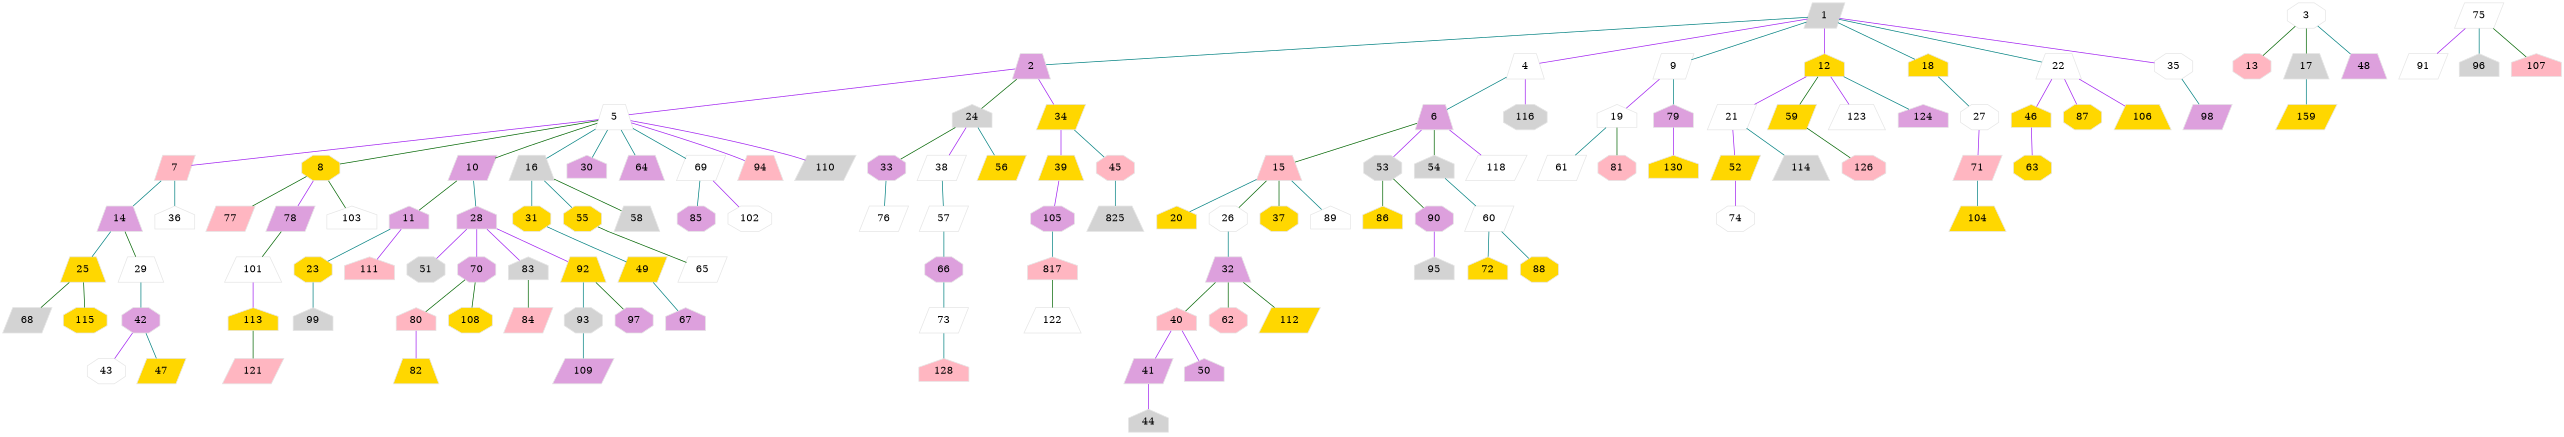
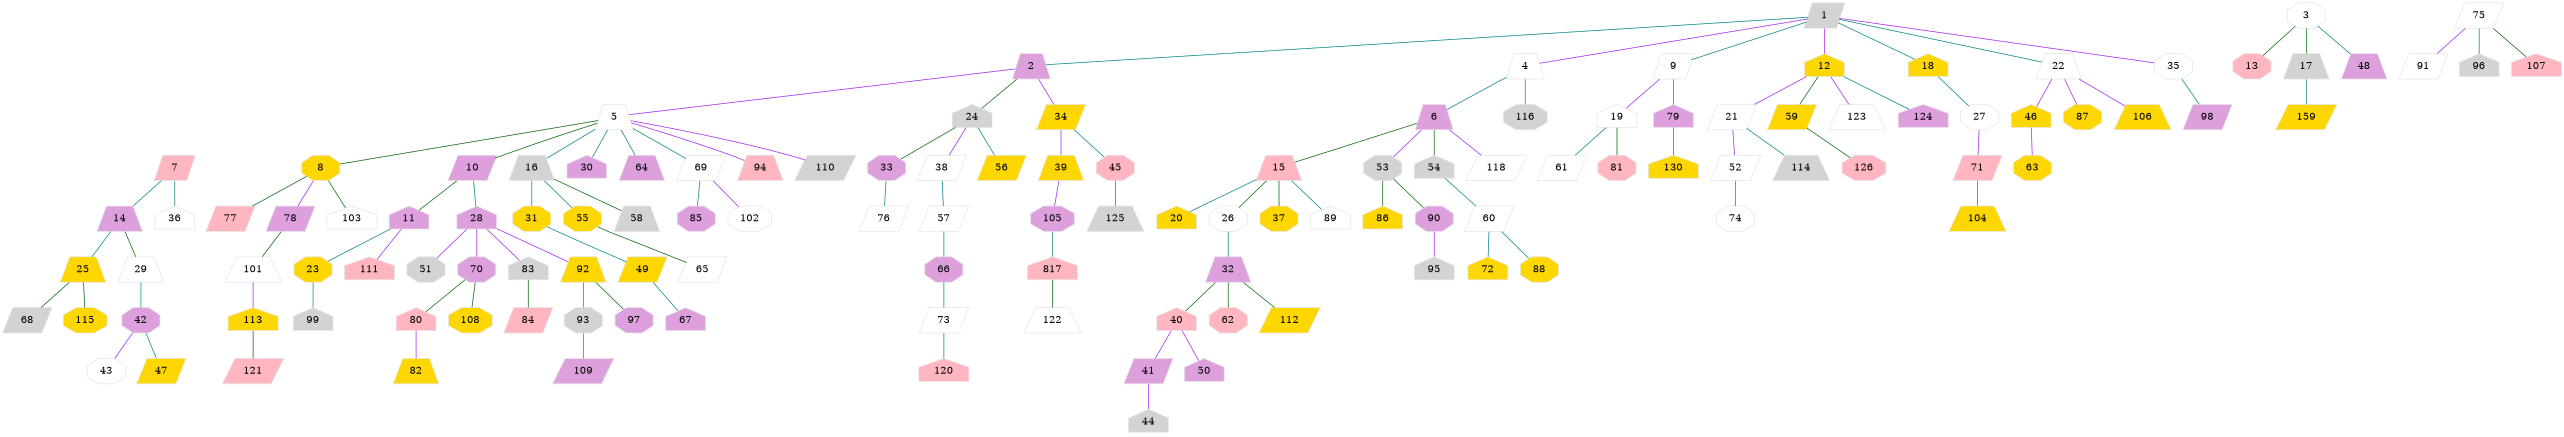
(395, 142) -> none
(1736, 168) -> (1736, 168)
(1115, 219) -> (1115, 219)
(944, 371) -> (944, 371)
